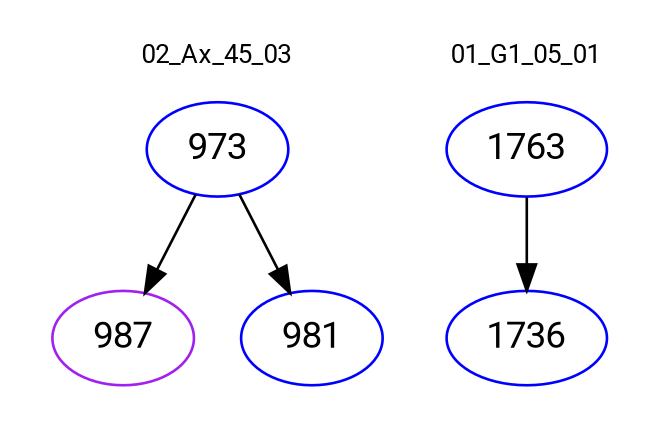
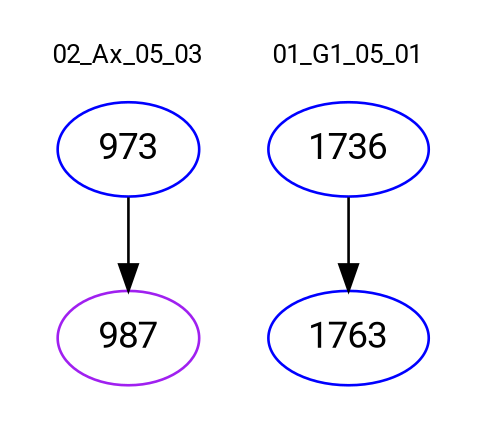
(218, 56) -> (128, 56)
(527, 231) -> (349, 231)
(312, 338) -> none
